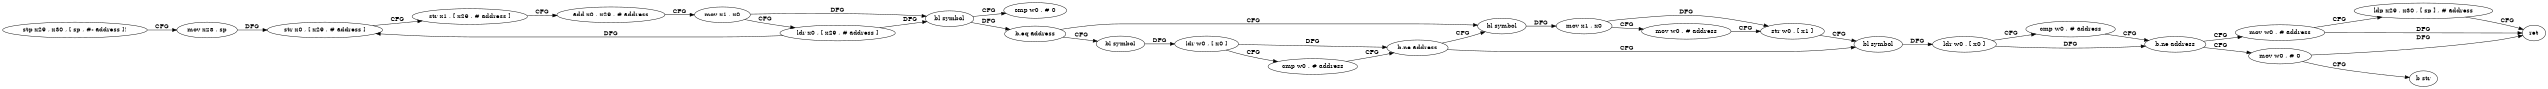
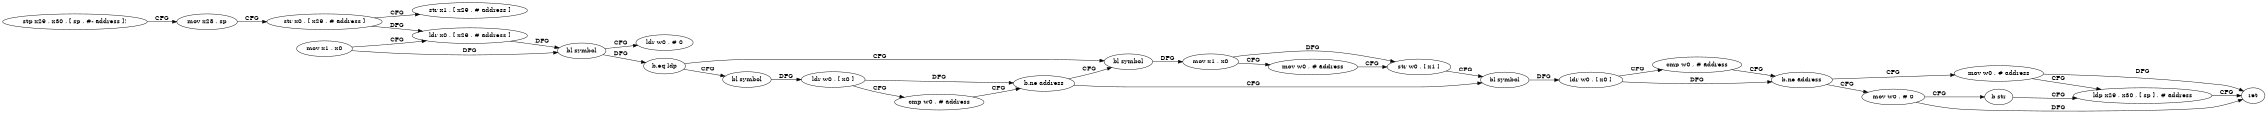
(1035, 10) -> (665, 43)
(611, 15) -> none
(252, 27) -> (252, 18)
(1035, 34) -> (665, 66)
(582, 37) -> (395, 28)
none -> (2043, 98)
